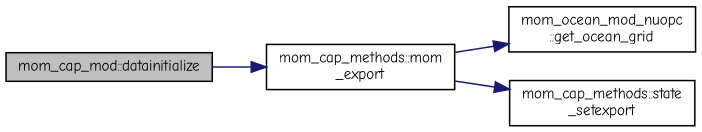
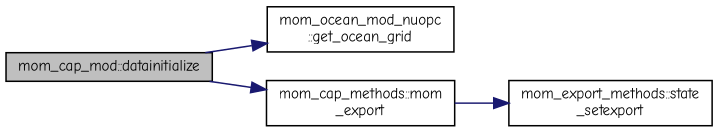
(474, 49) -> (229, 49)
(602, 103) -> (611, 103)
